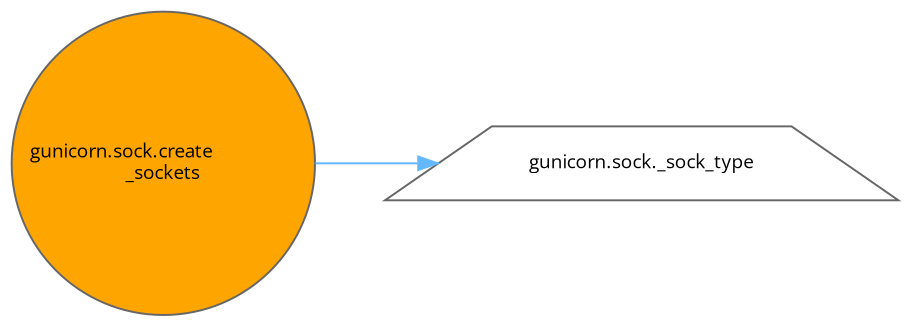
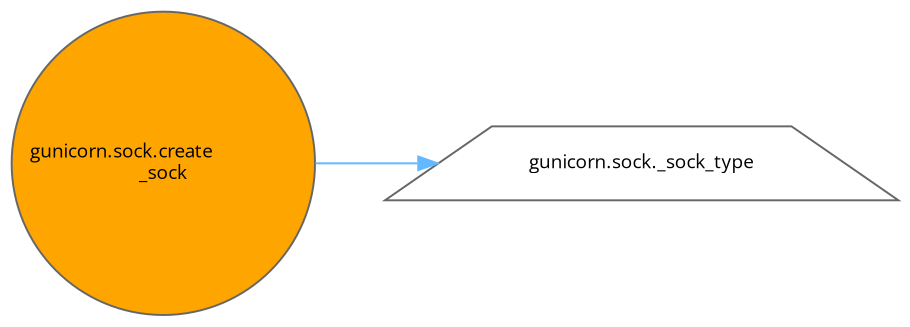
(163, 163) -> (163, 163)
